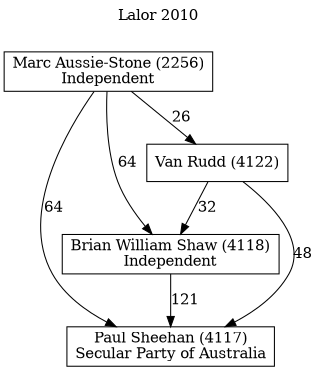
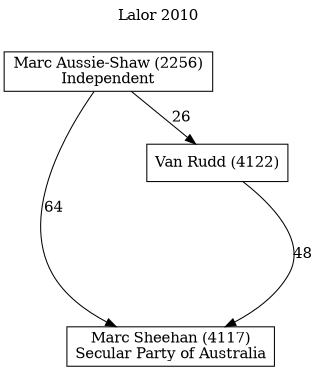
(108, 72) -> (108, 72)
(171, 254) -> none
(171, 347) -> (171, 347)
